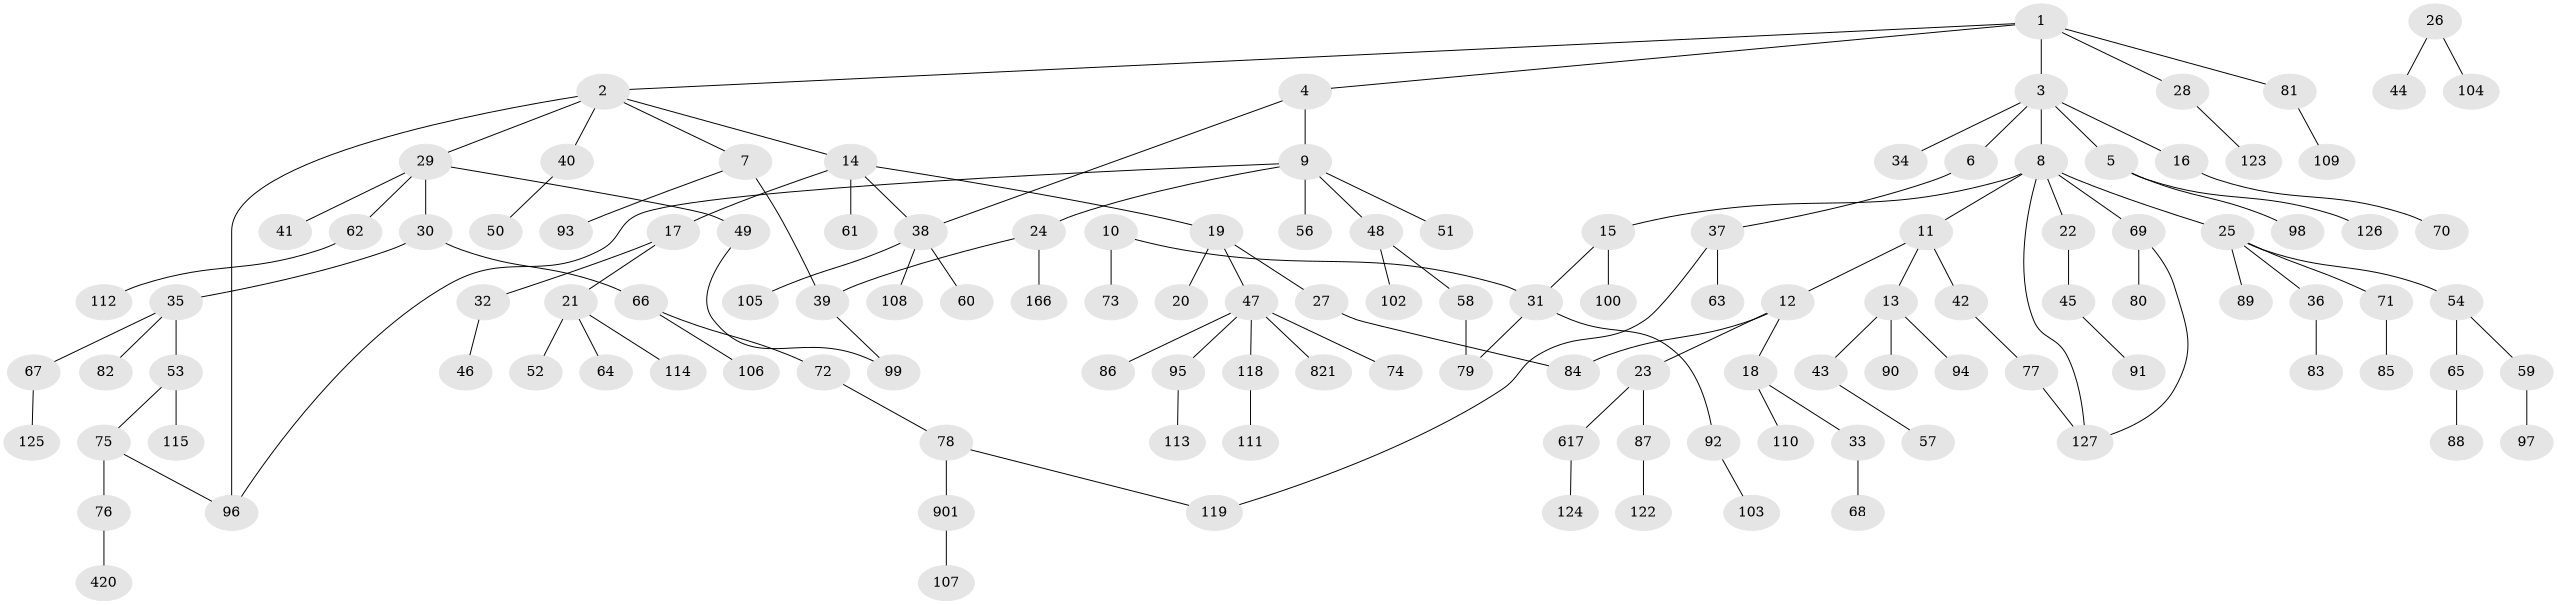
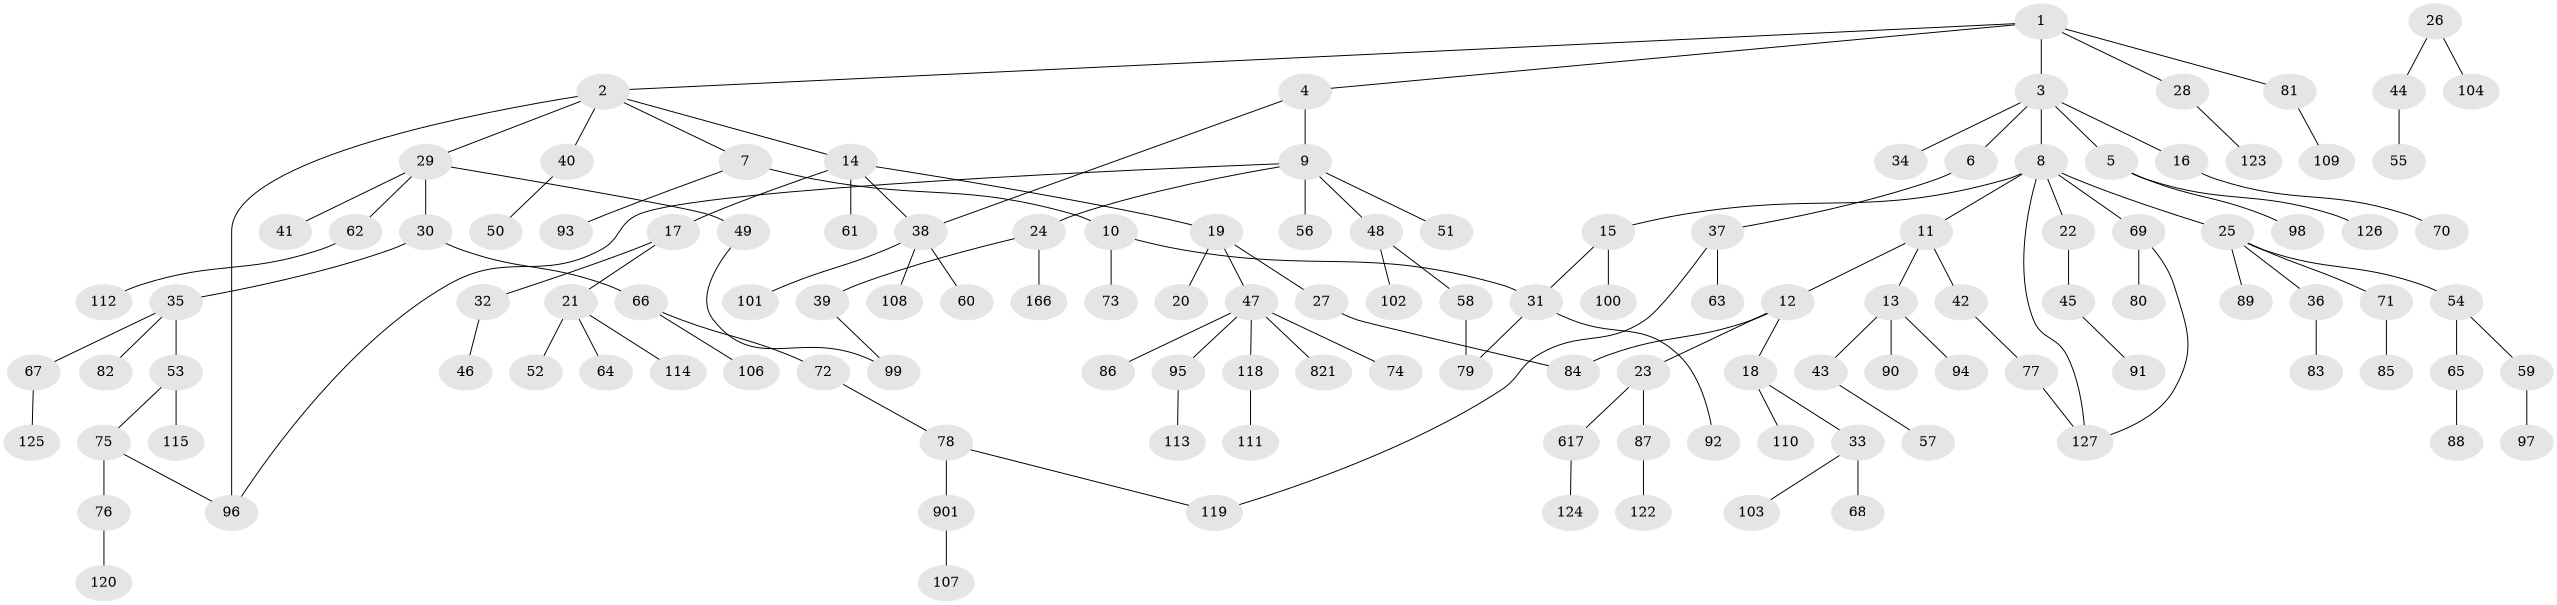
none -> (2399, 162)
(788, 231) -> (931, 192)
(750, 302) -> (750, 302)
(1733, 478) -> (1805, 478)
(104, 583) -> (104, 583)
